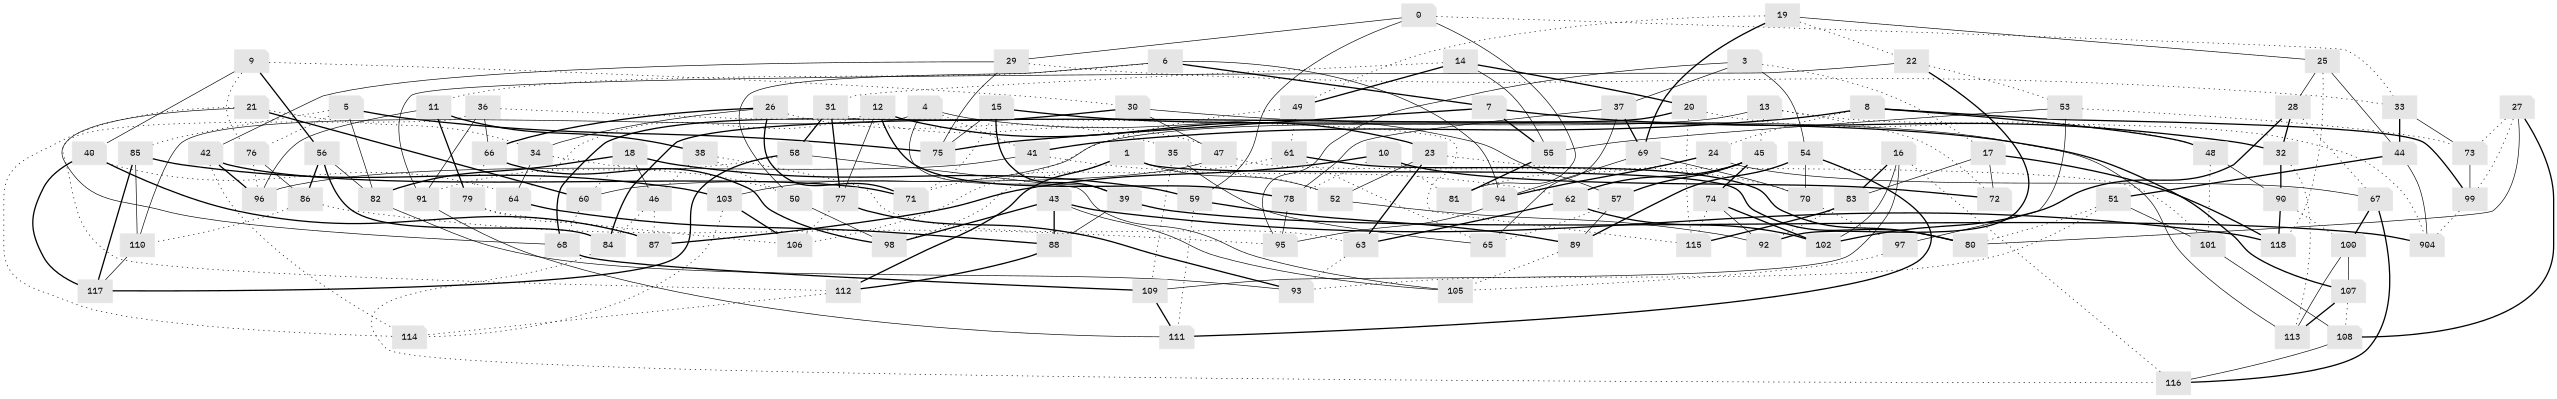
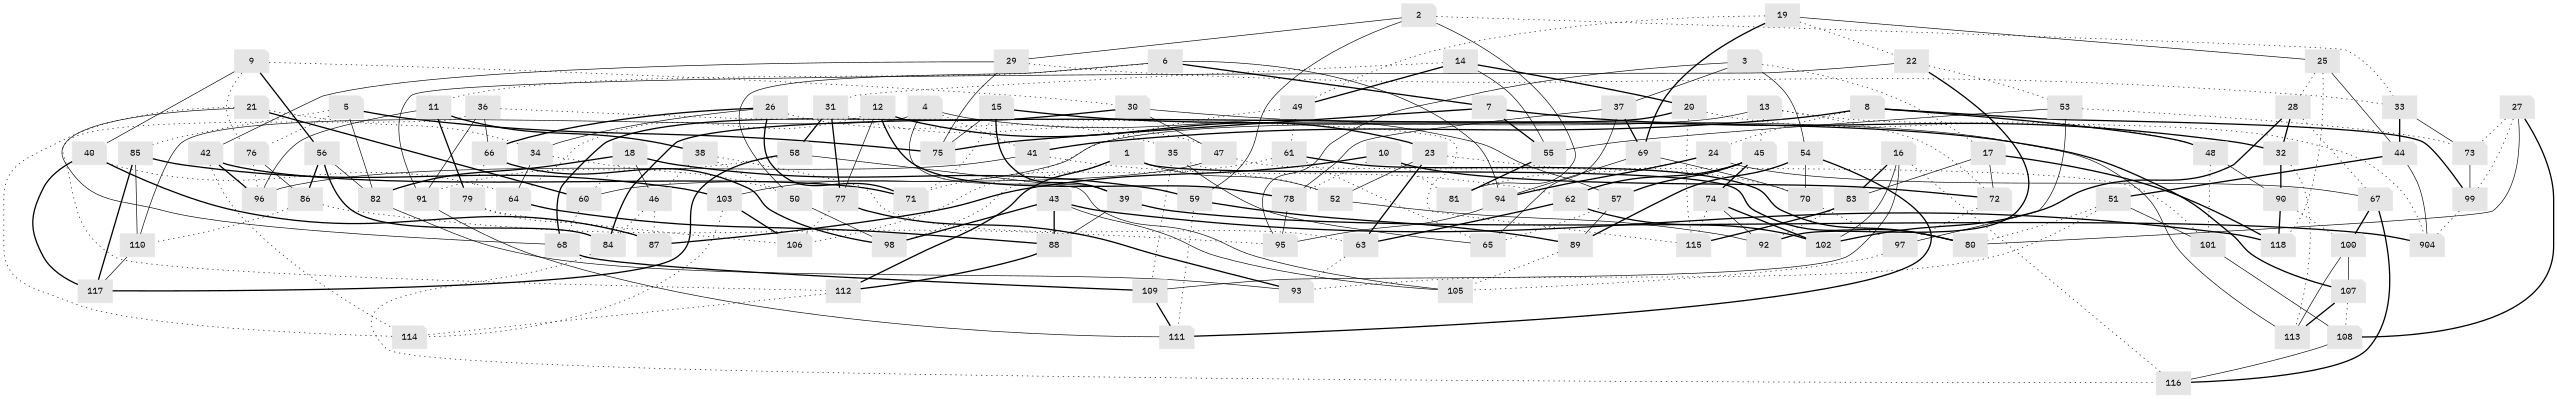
(1419, 15) -> (1419, 15)
(2308, 84) -> (2308, 84)
none -> (1955, 219)
